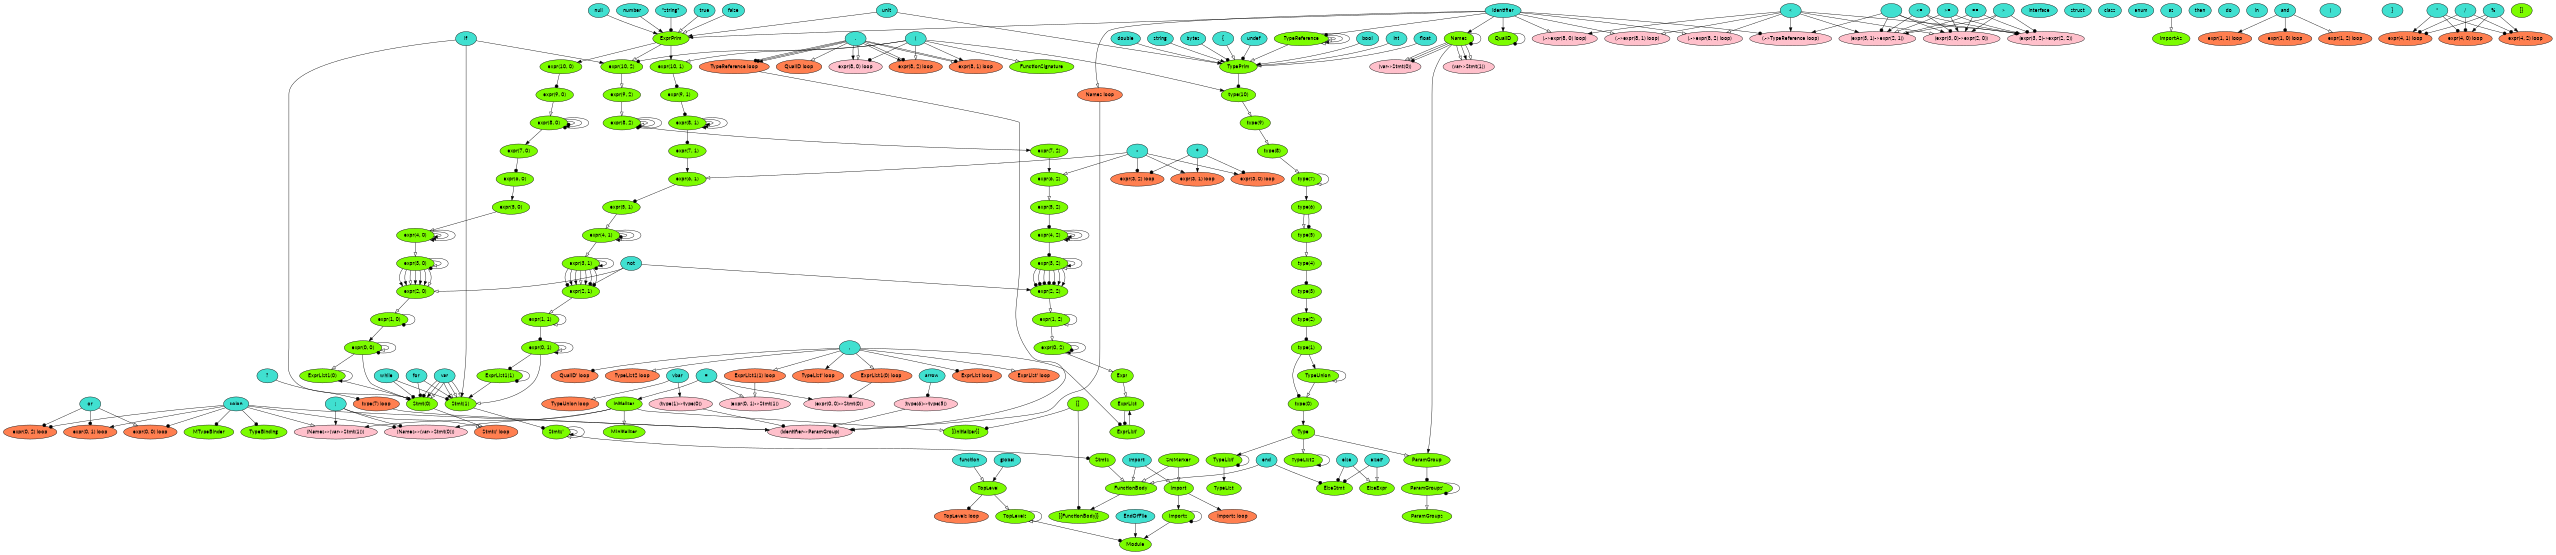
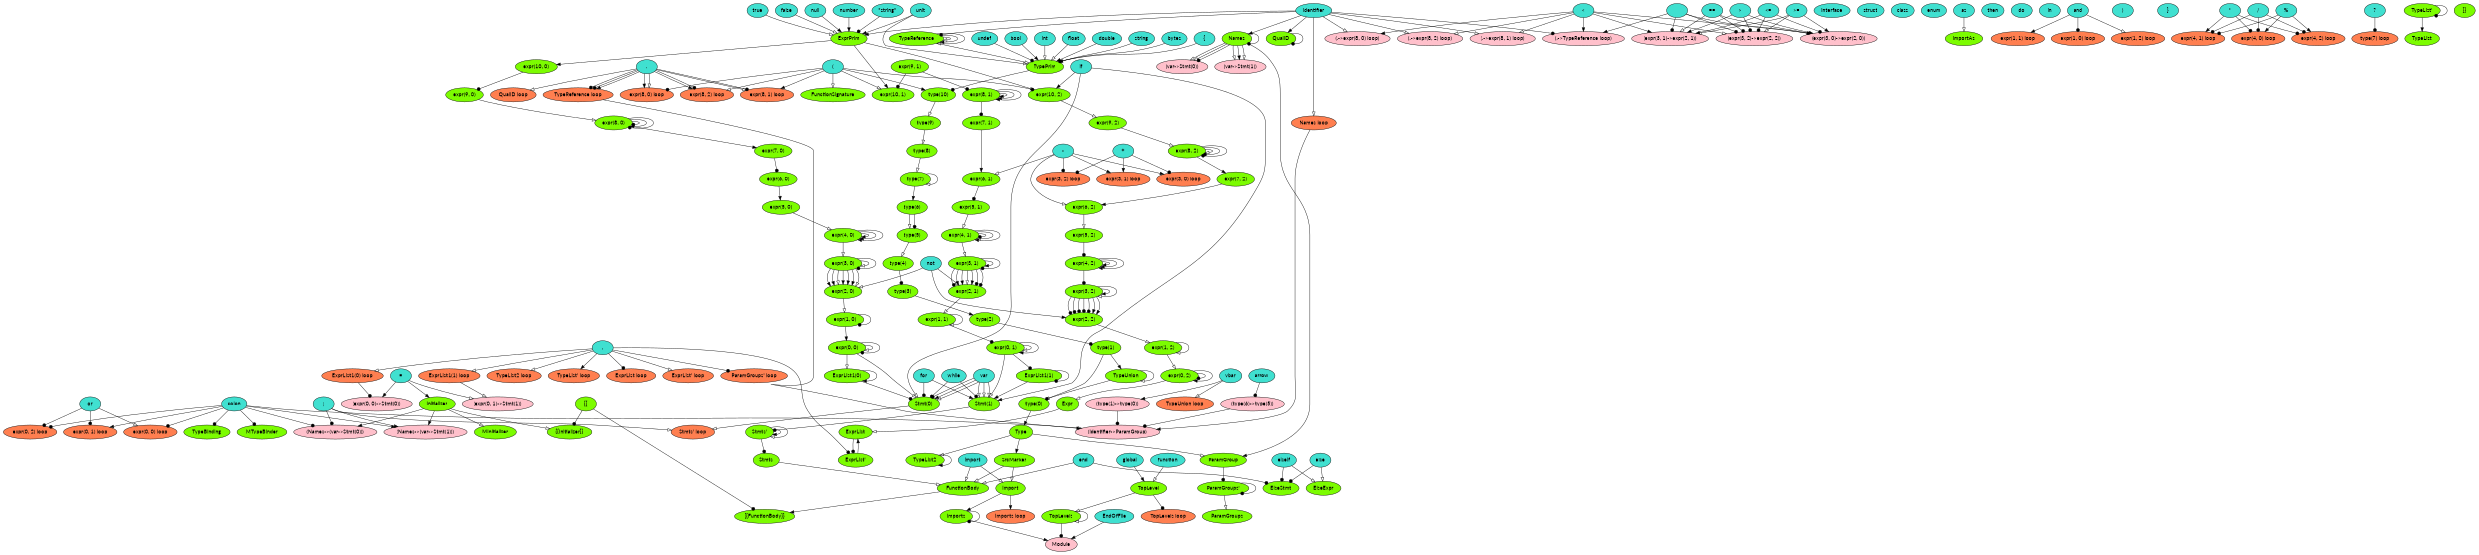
(856, 67) -> (647, 95)
(675, 79) -> (902, 79)
(575, 376) -> (754, 376)
(279, 416) -> (319, 416)
(579, 422) -> none
(1267, 445) -> (1018, 444)
(1135, 544) -> (1061, 544)
